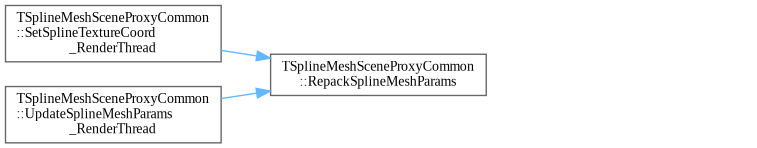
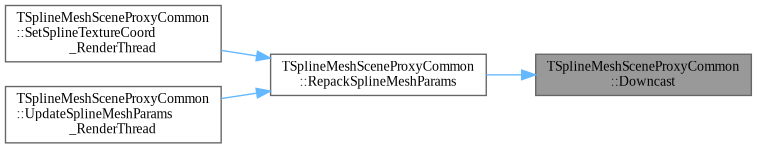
none -> (644, 75)
